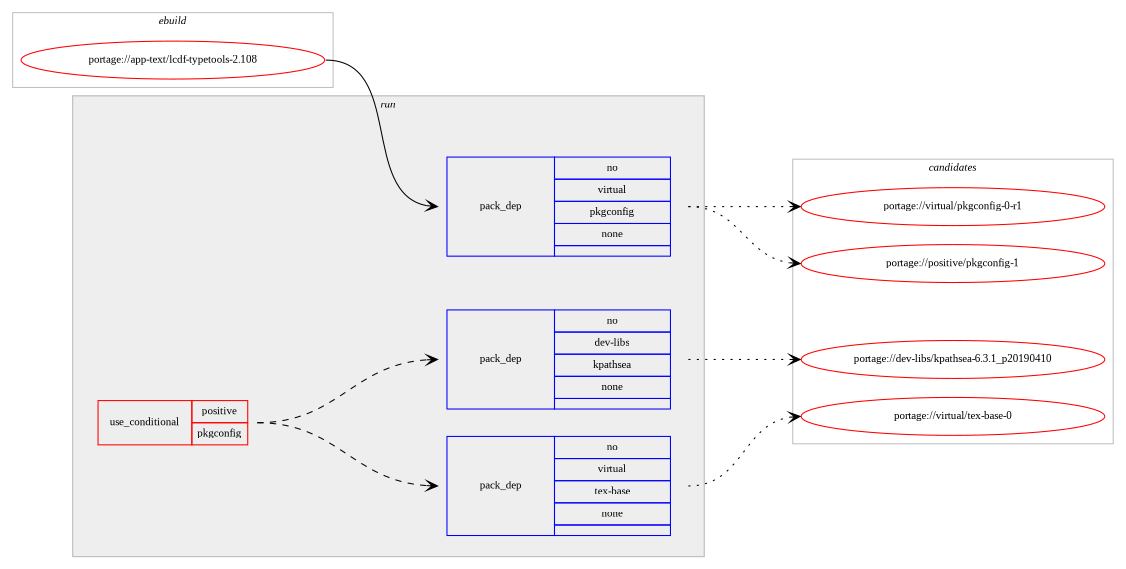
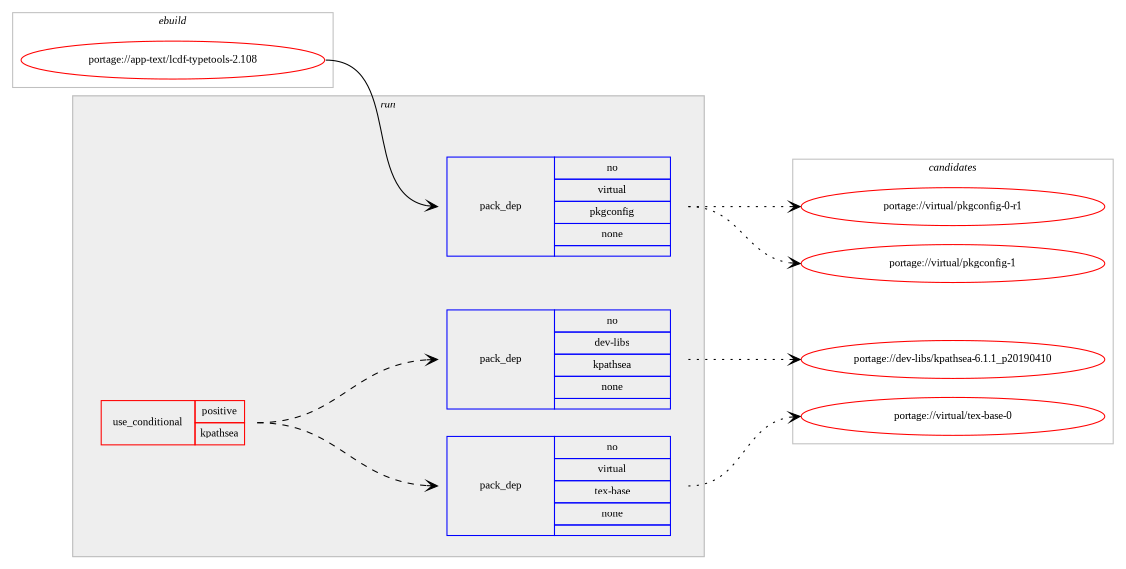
(953, 264) -> (953, 264)
(953, 359) -> (953, 359)
(220, 433) -> (220, 433)
